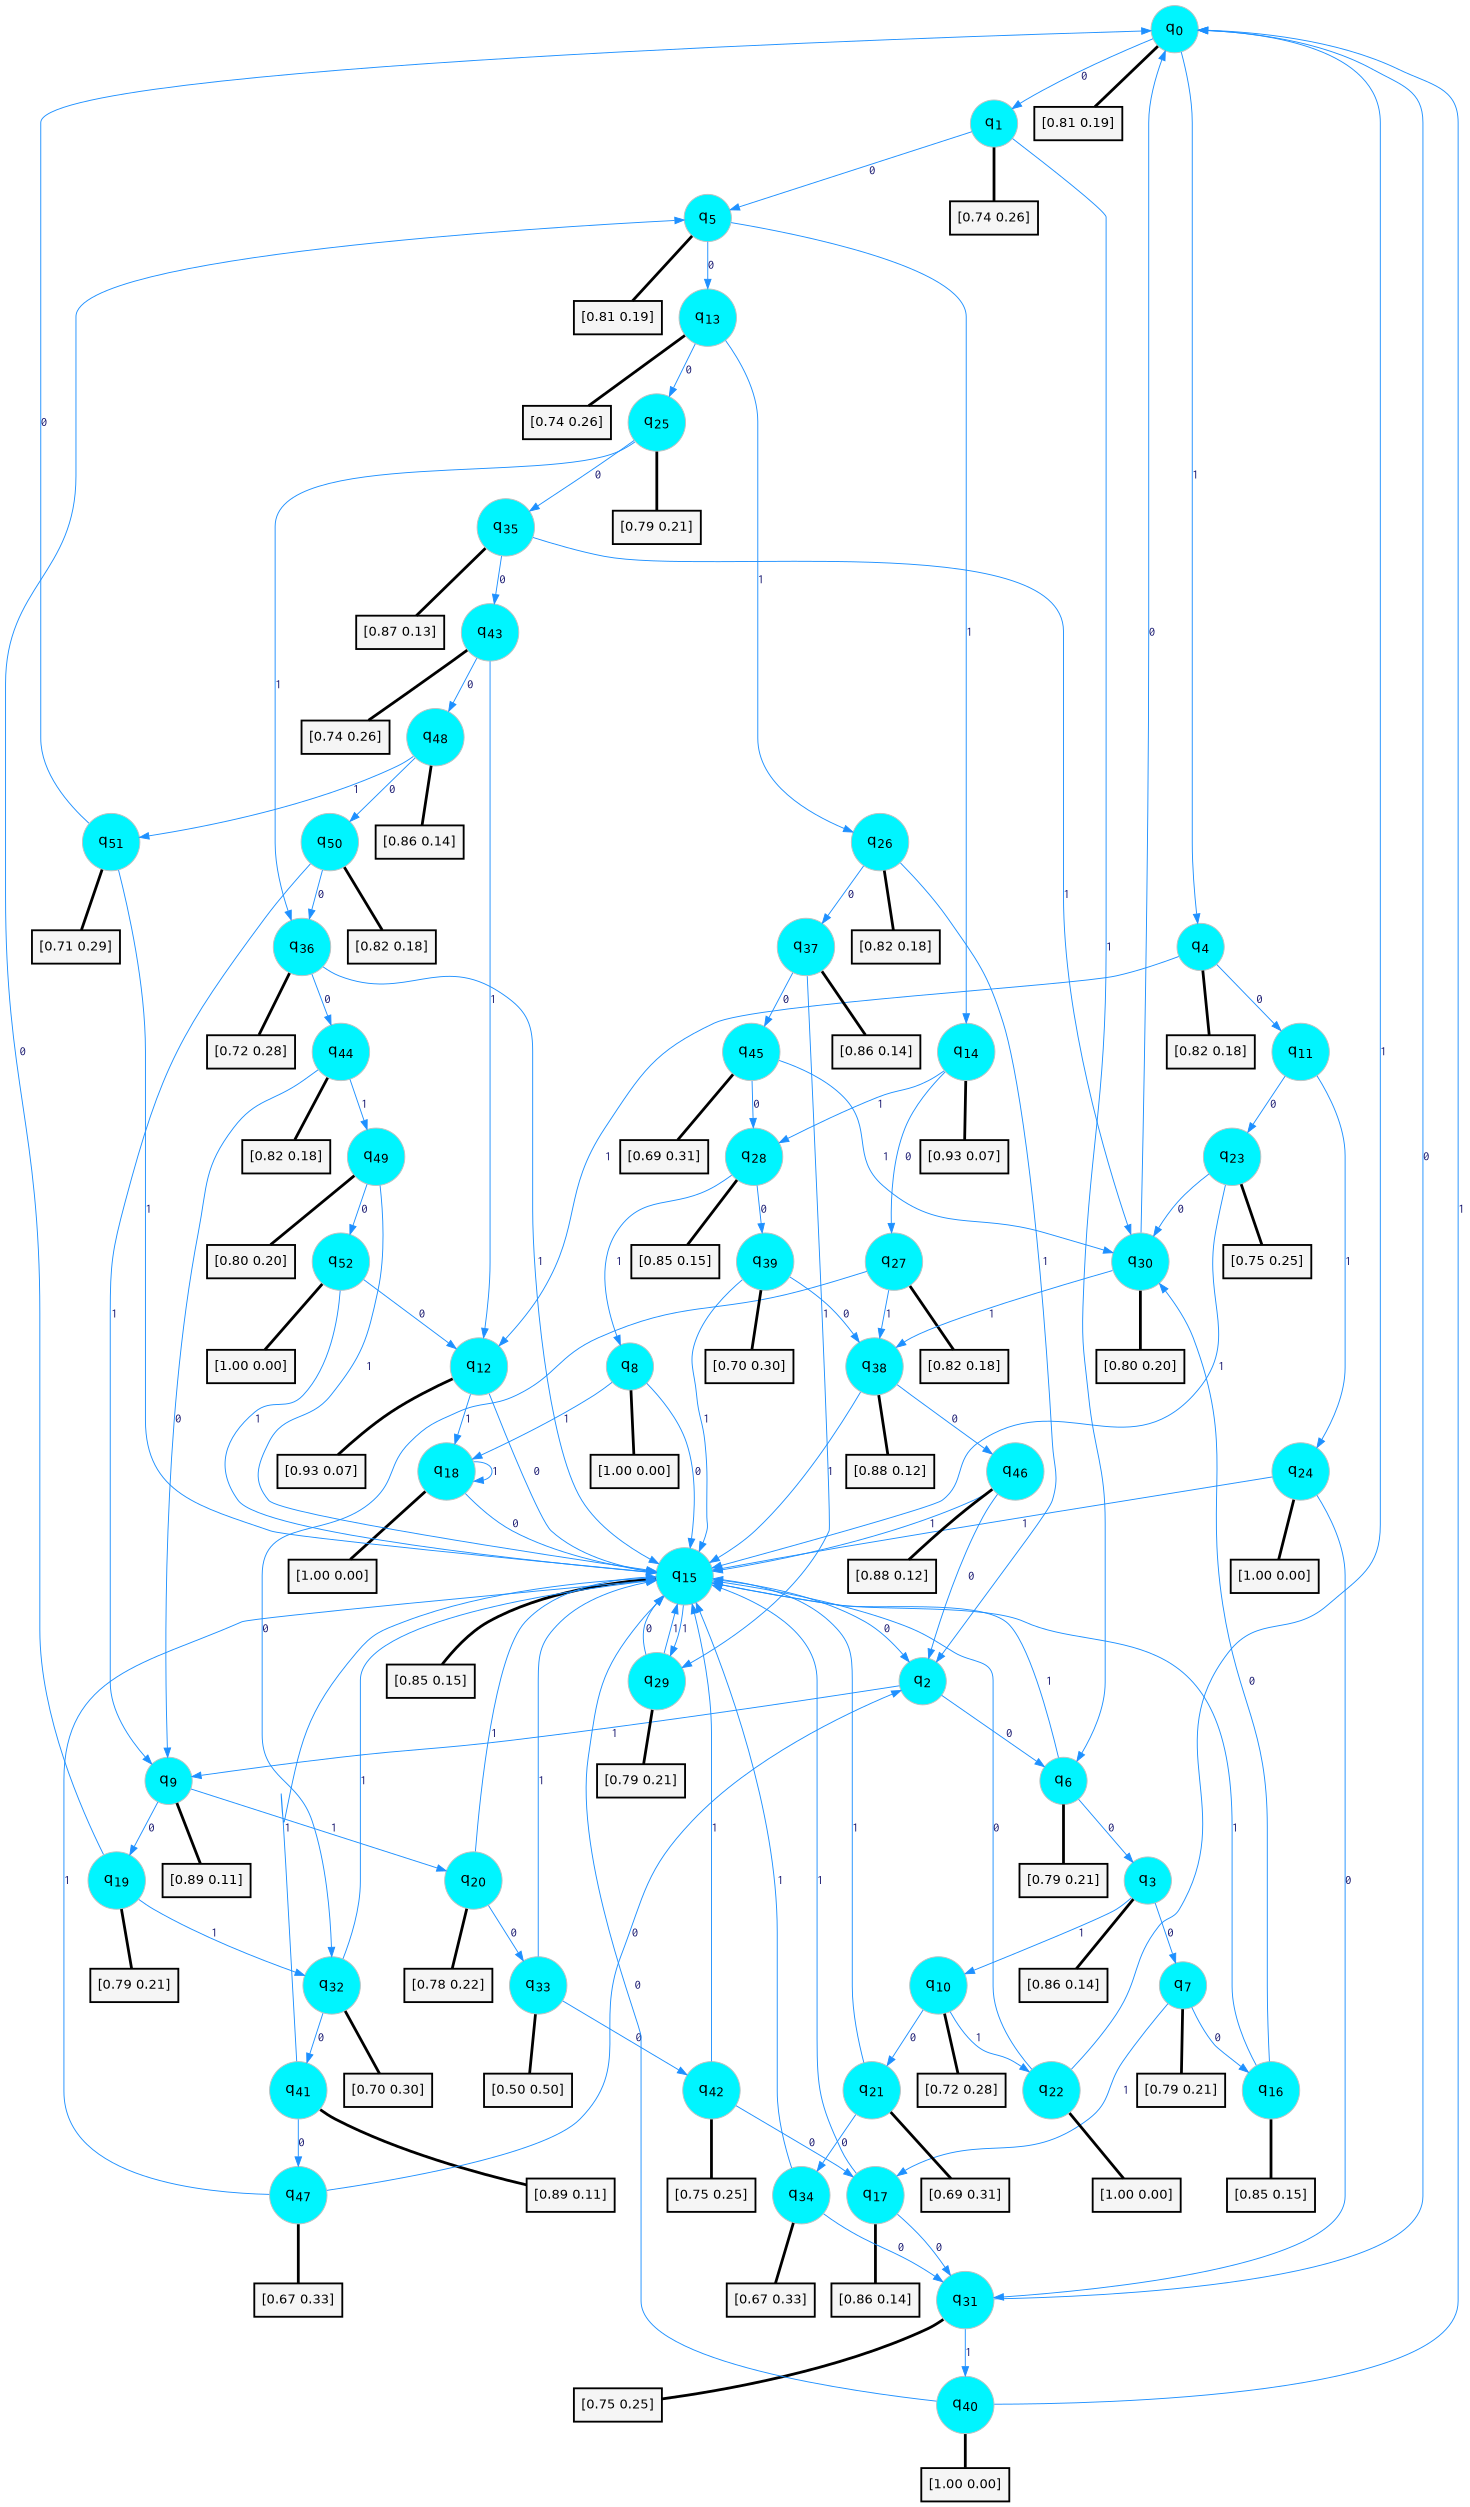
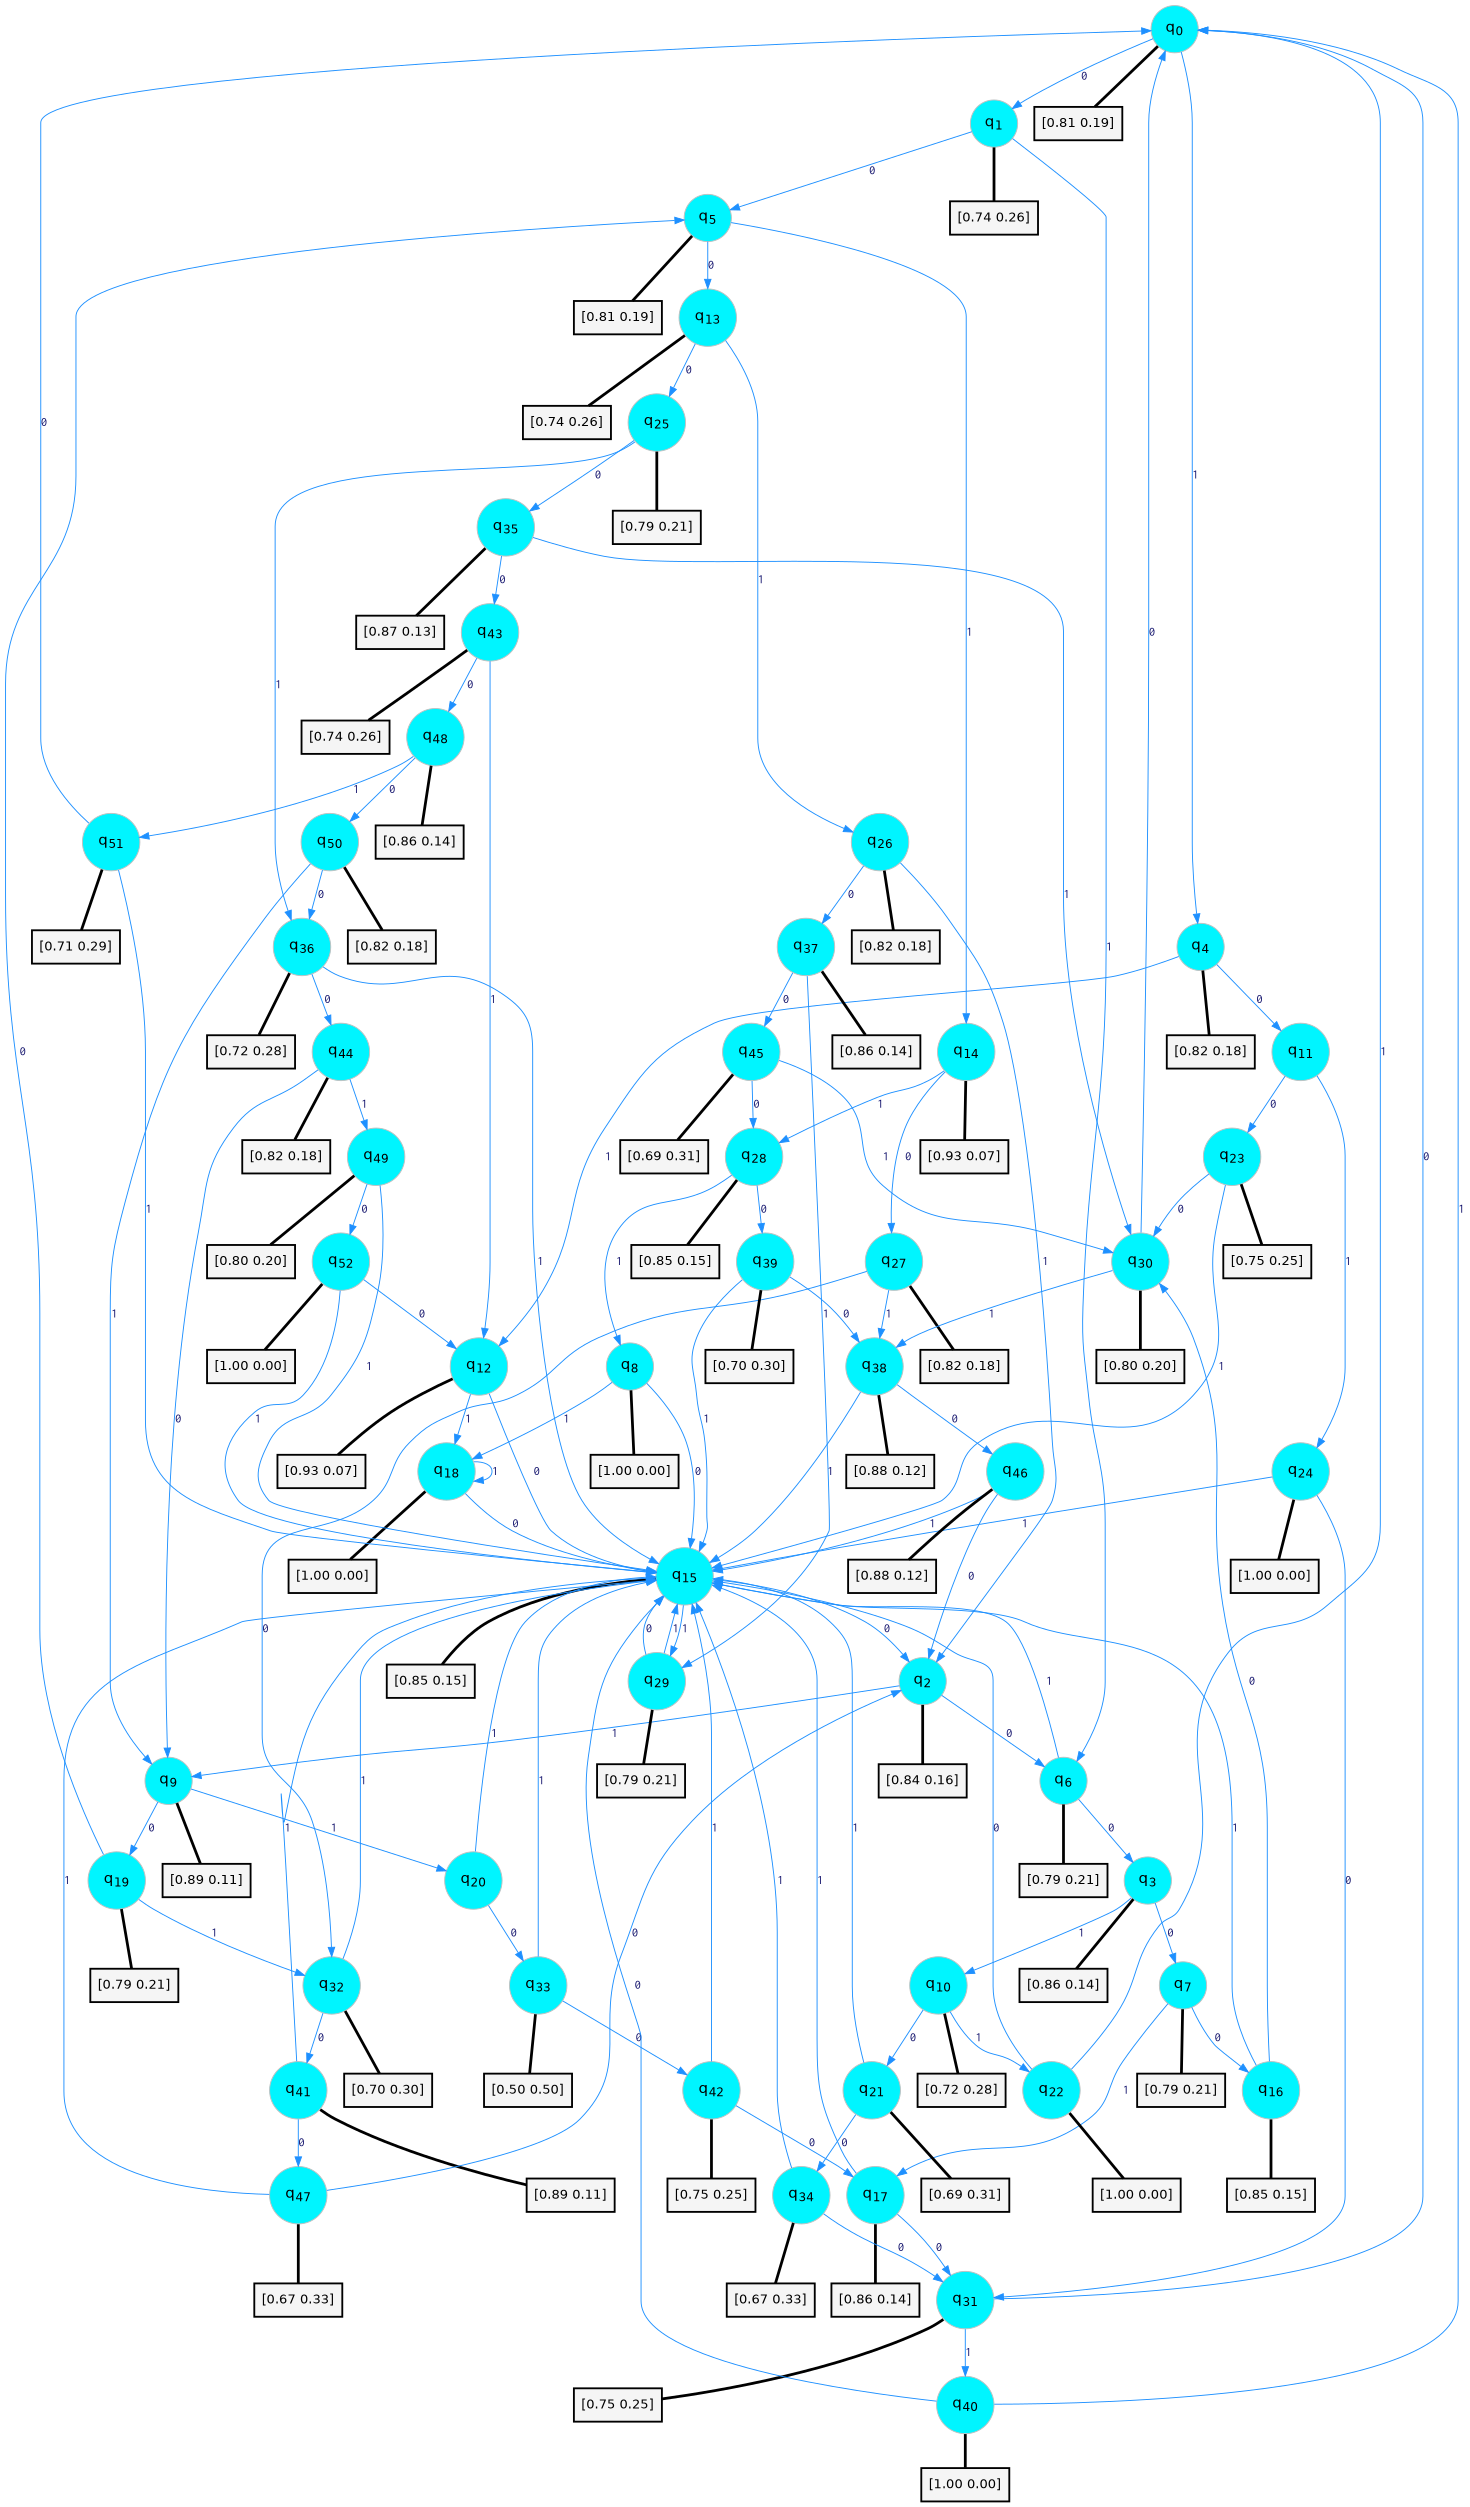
none -> (923, 1781)
(448, 1985) -> none
